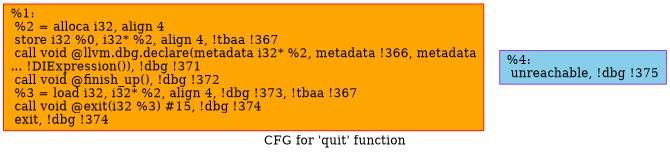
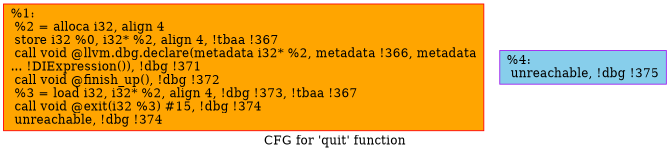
(60, 120) -> (87, 120)
